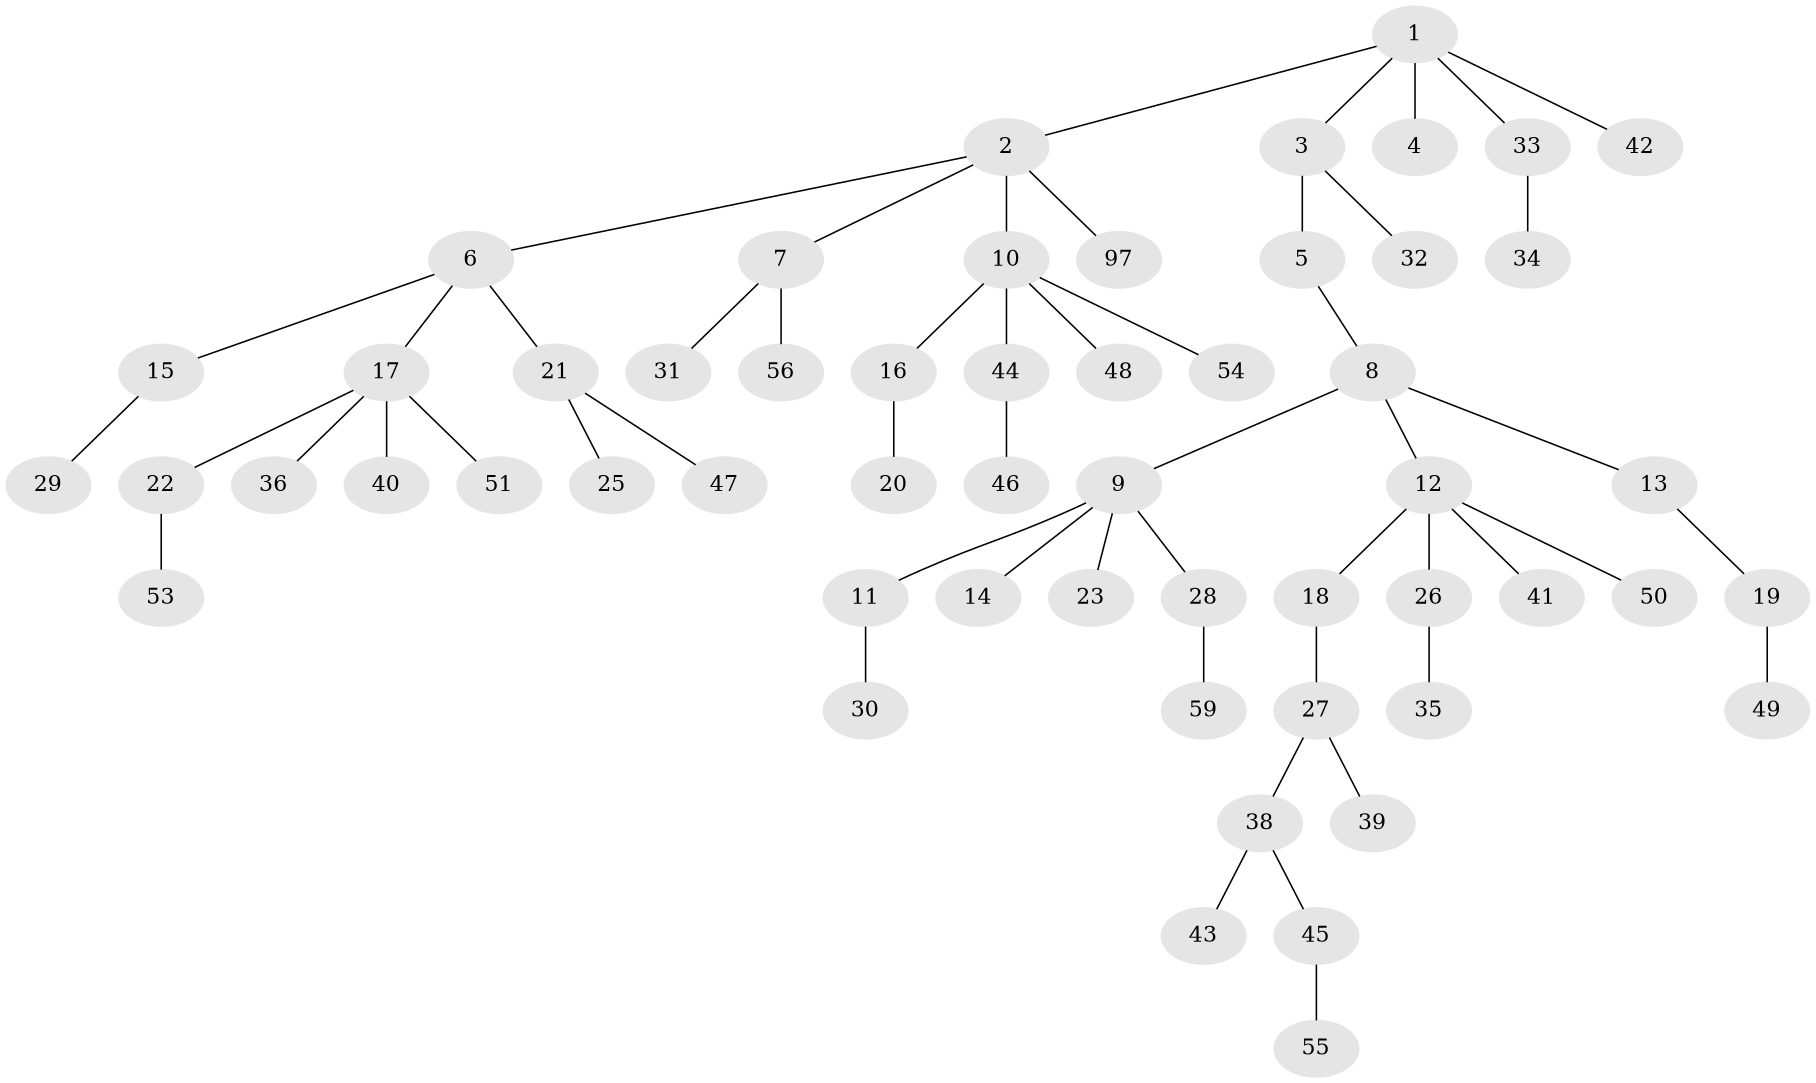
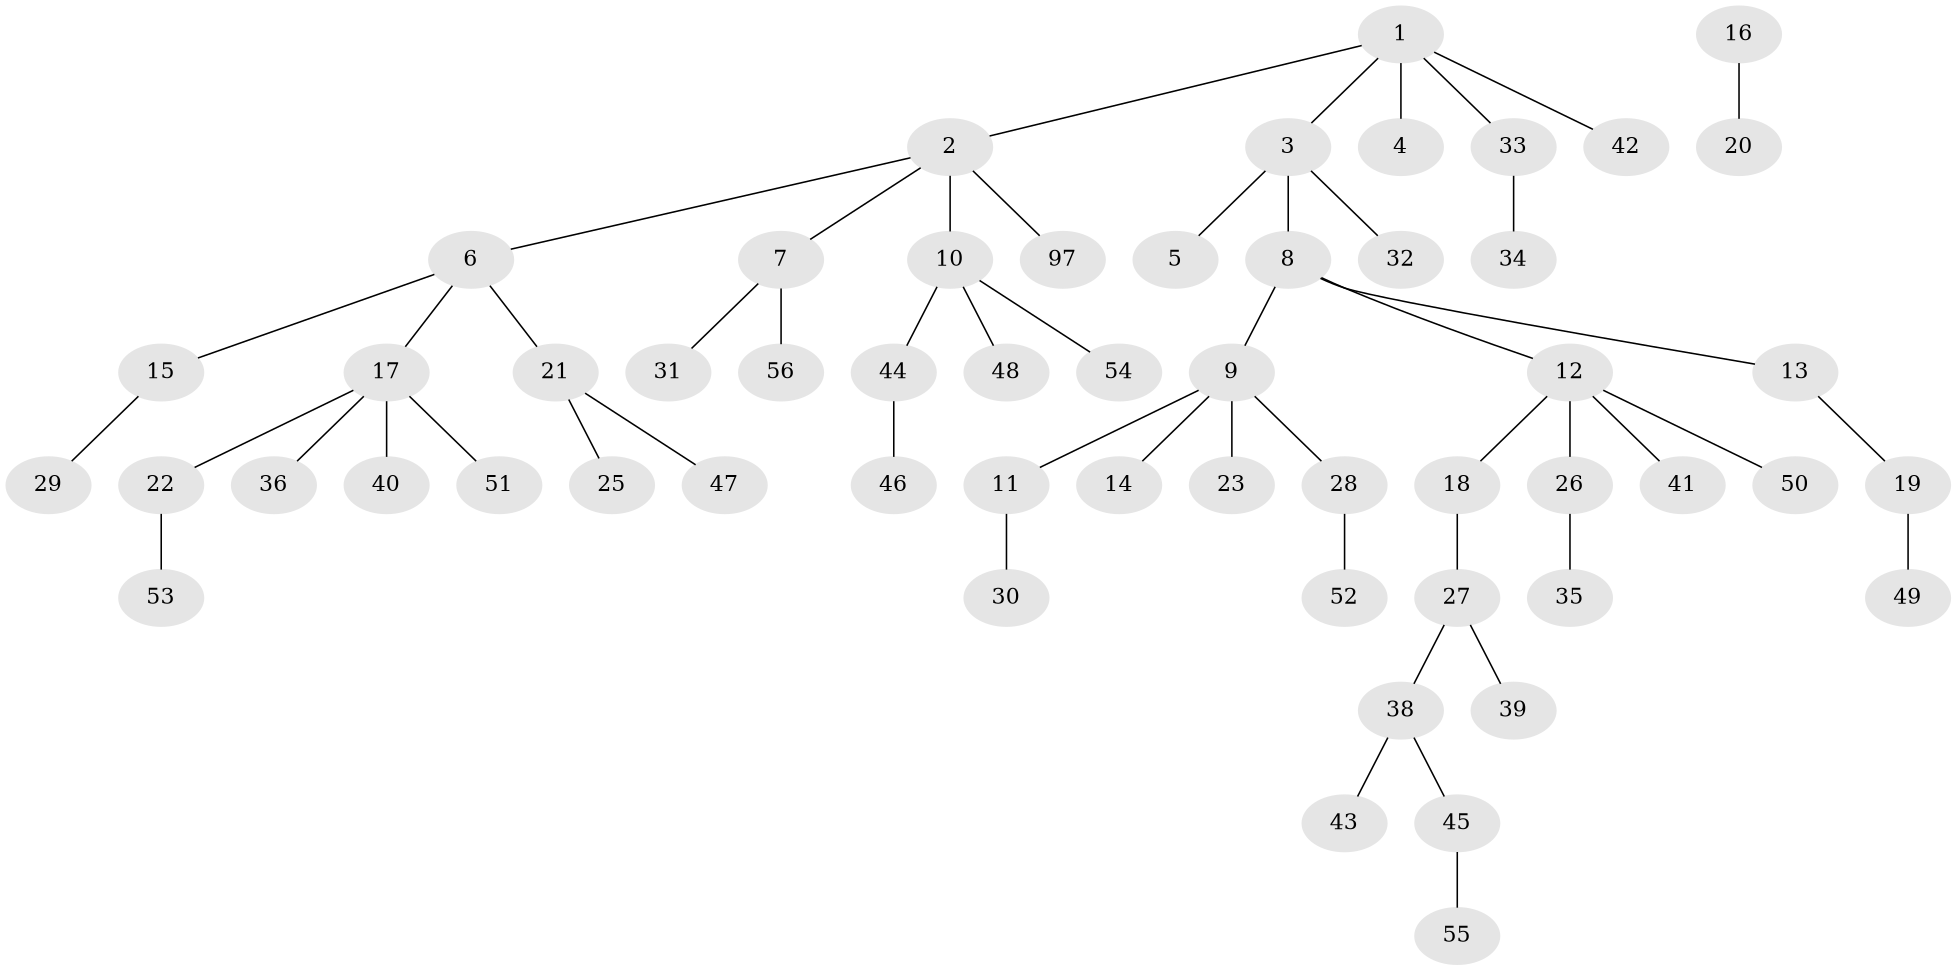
(950, 316) -> none
(1338, 316) -> (1288, 204)
(1204, 711) -> (1345, 598)
